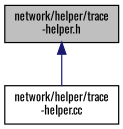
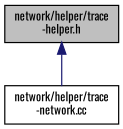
(62, 105) -> (62, 105)
